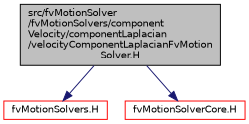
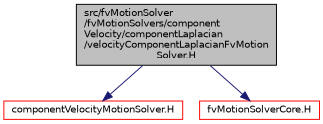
(56, 110) -> (93, 110)
